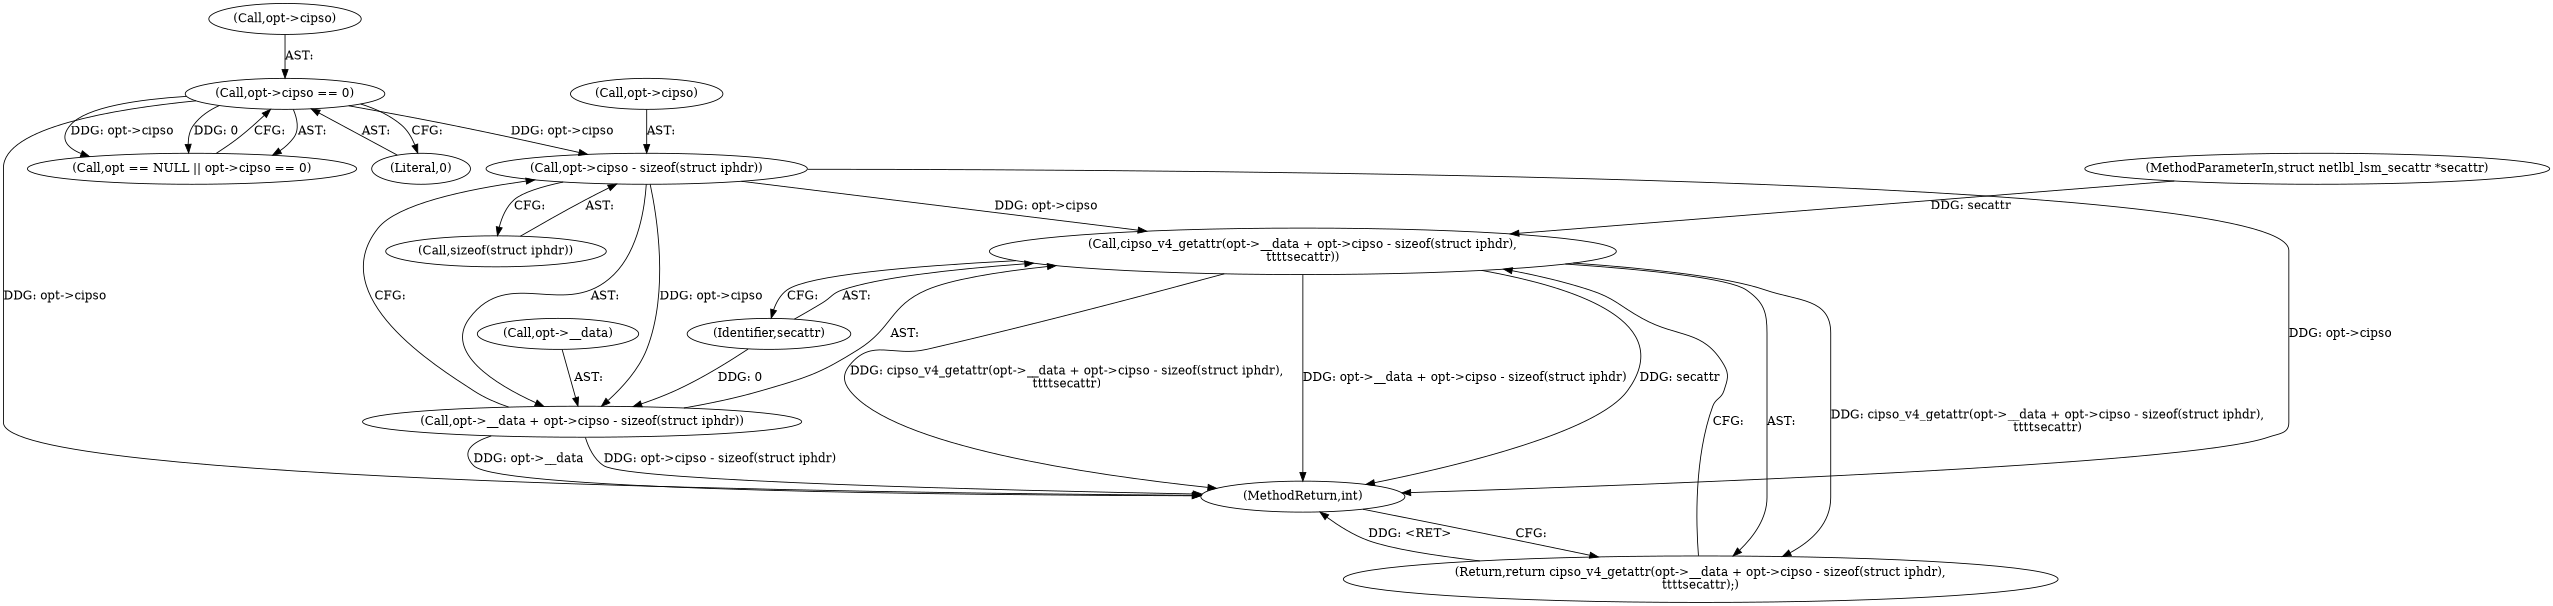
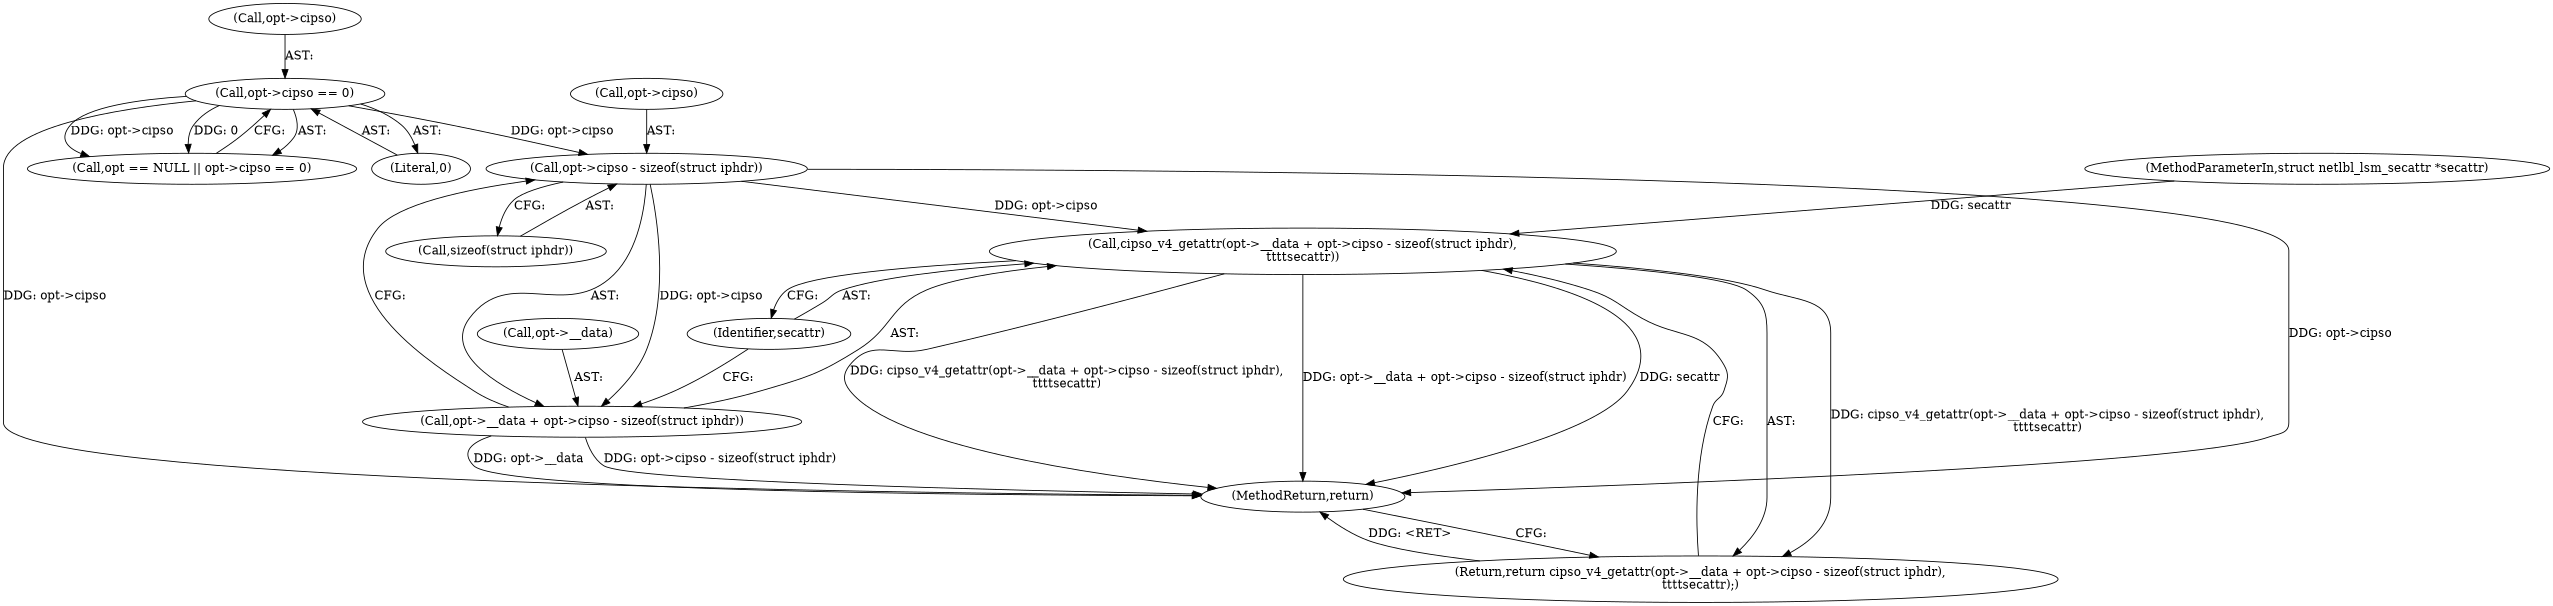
(429, 131) -> (429, 131)
(740, 378) -> (740, 378)
(1303, 497) -> (1303, 497)
